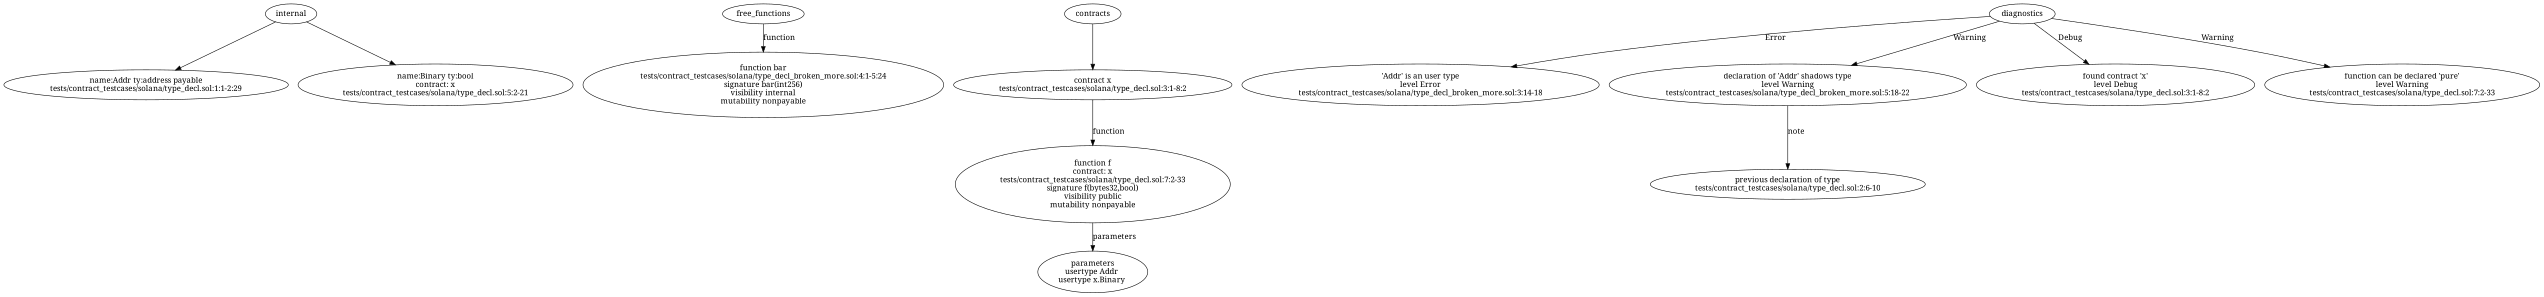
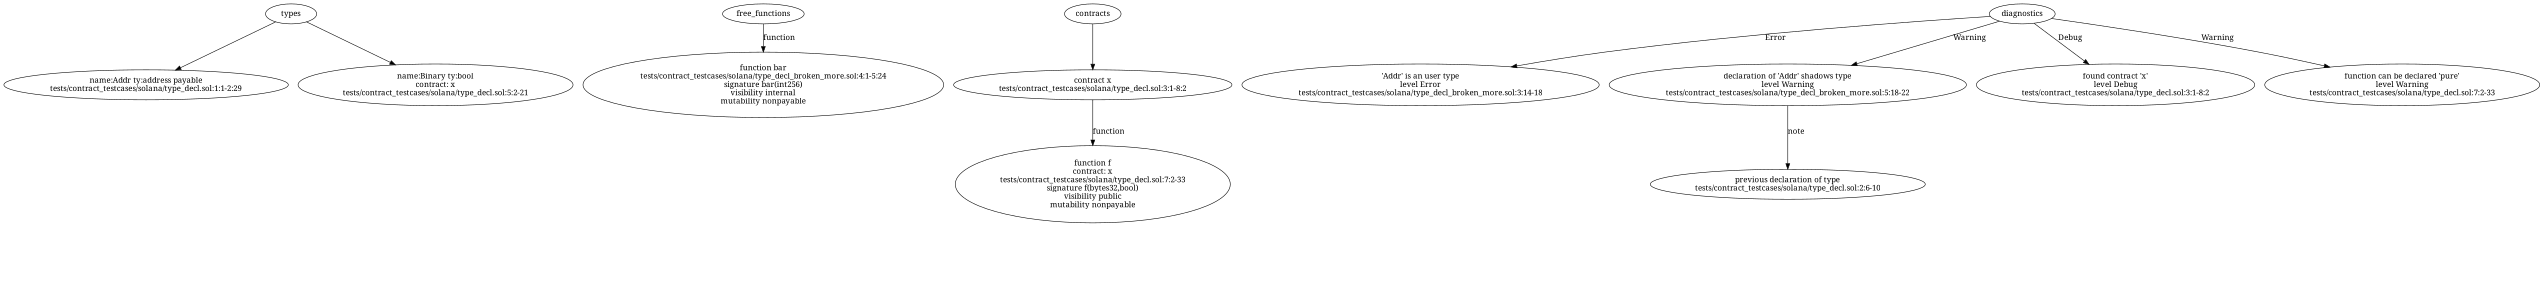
(291, 14) -> (291, 14)
(1093, 272) -> none
